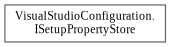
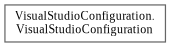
(85, 23) -> (85, 23)
